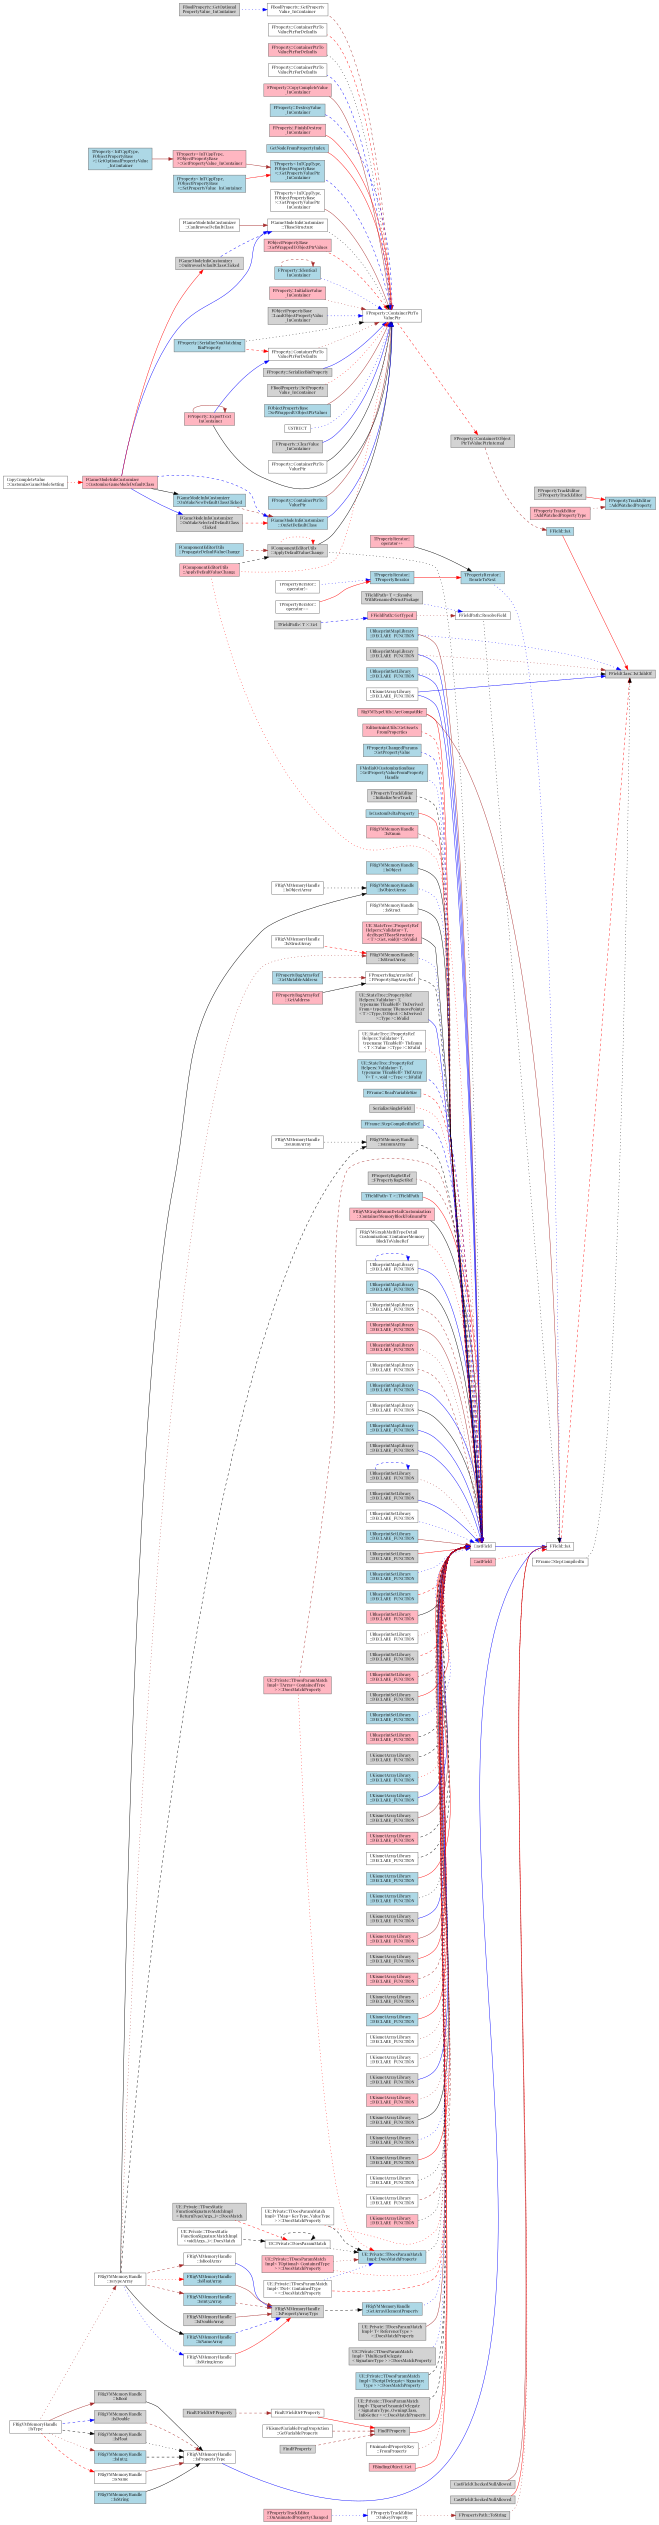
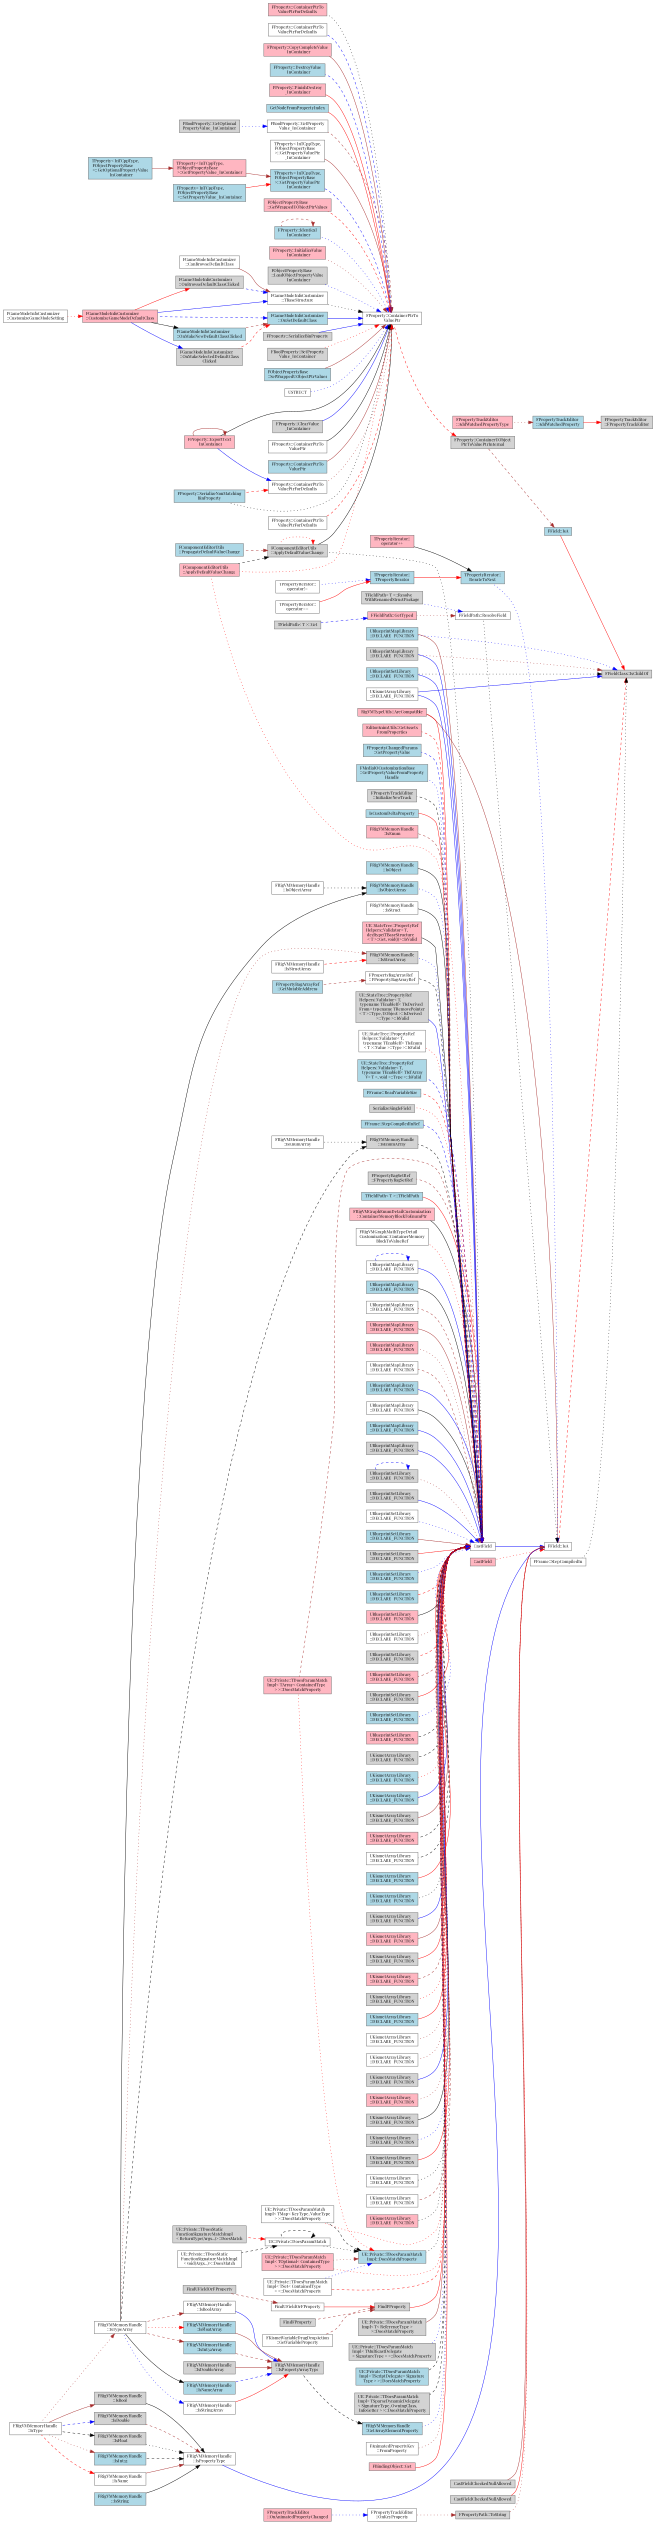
(35, 482) -> (35, 316)
(593, 498) -> (590, 422)
(298, 998) -> none
